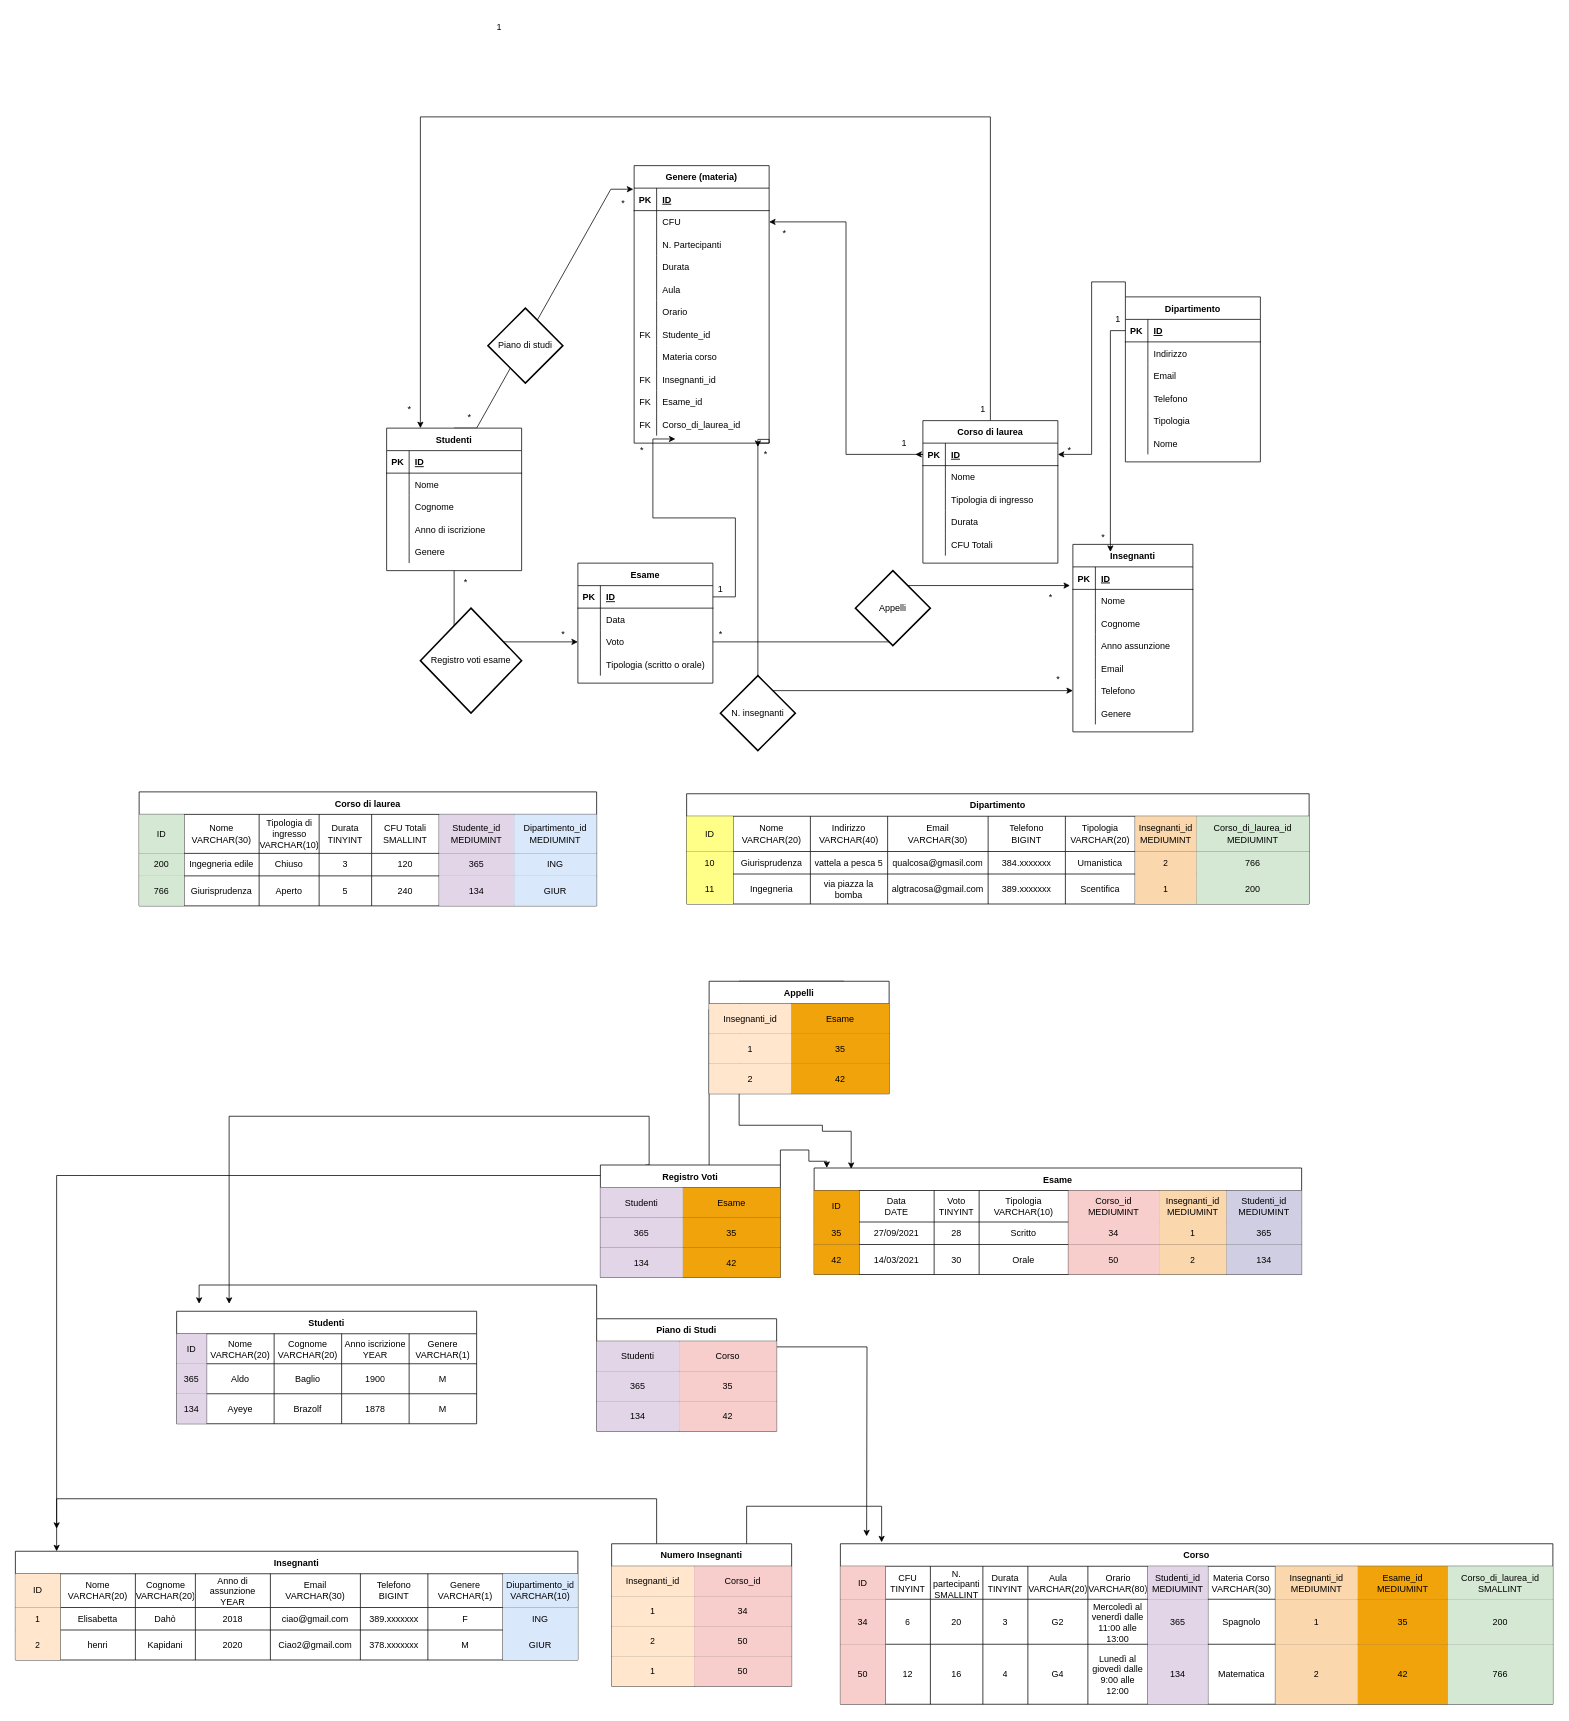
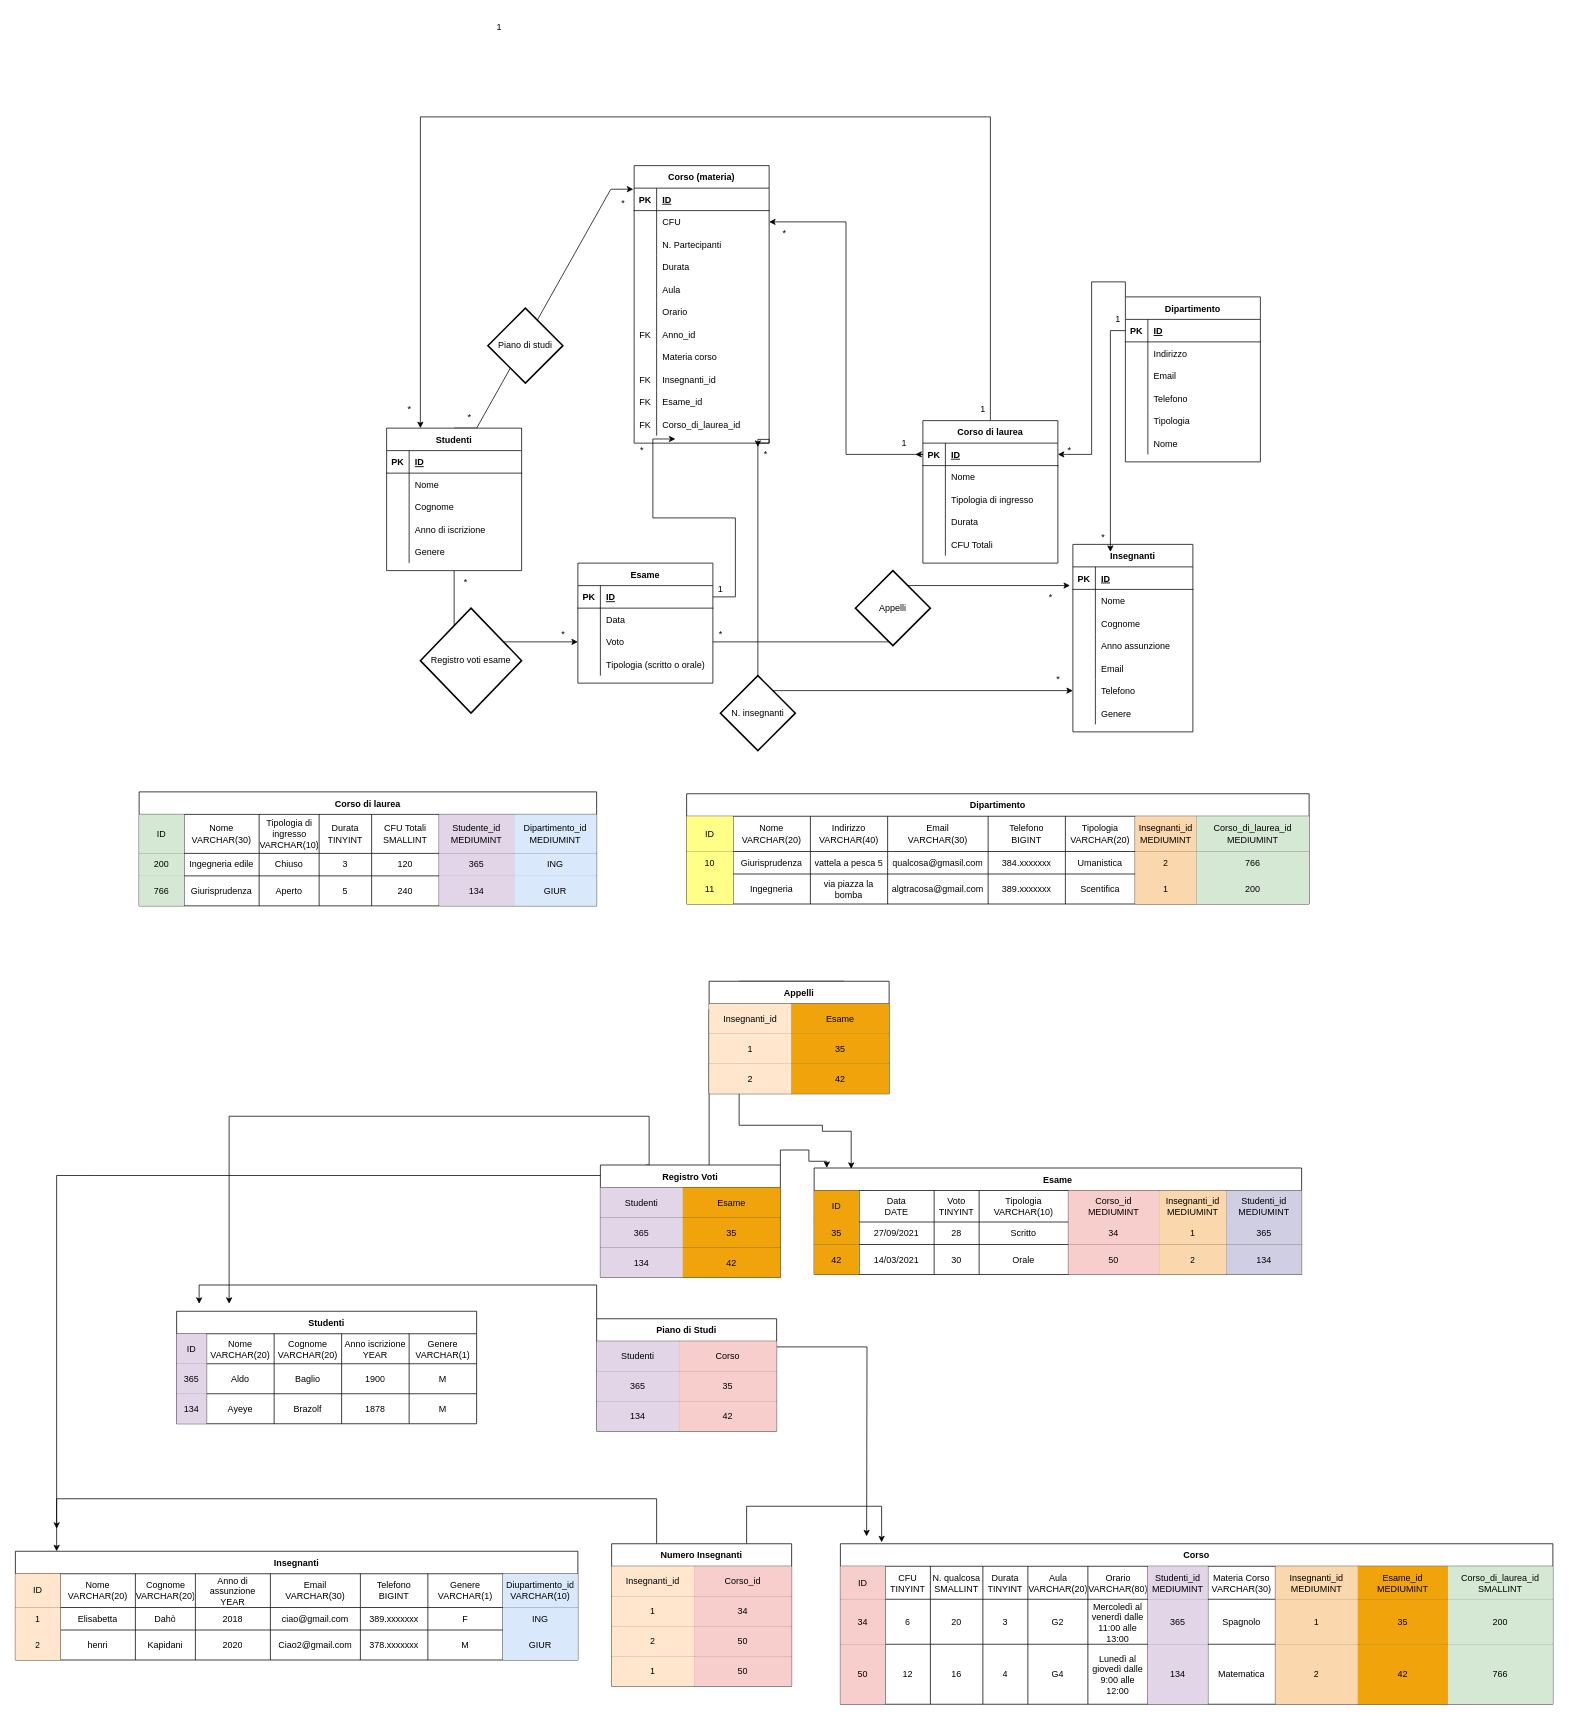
(701, 177) -> (701, 177)
(689, 335) -> (679, 335)
(957, 1583) -> (957, 1583)
